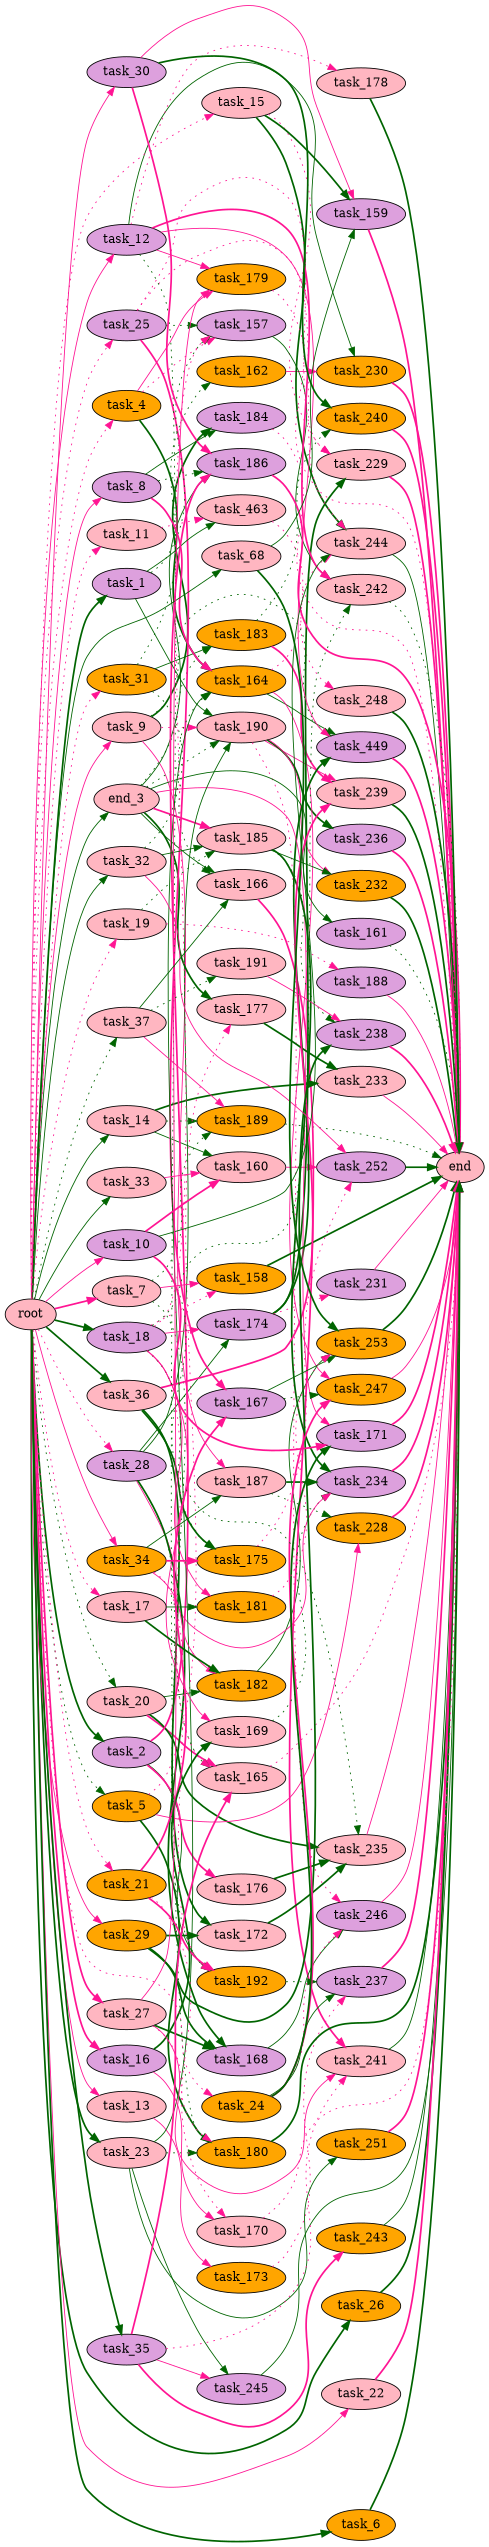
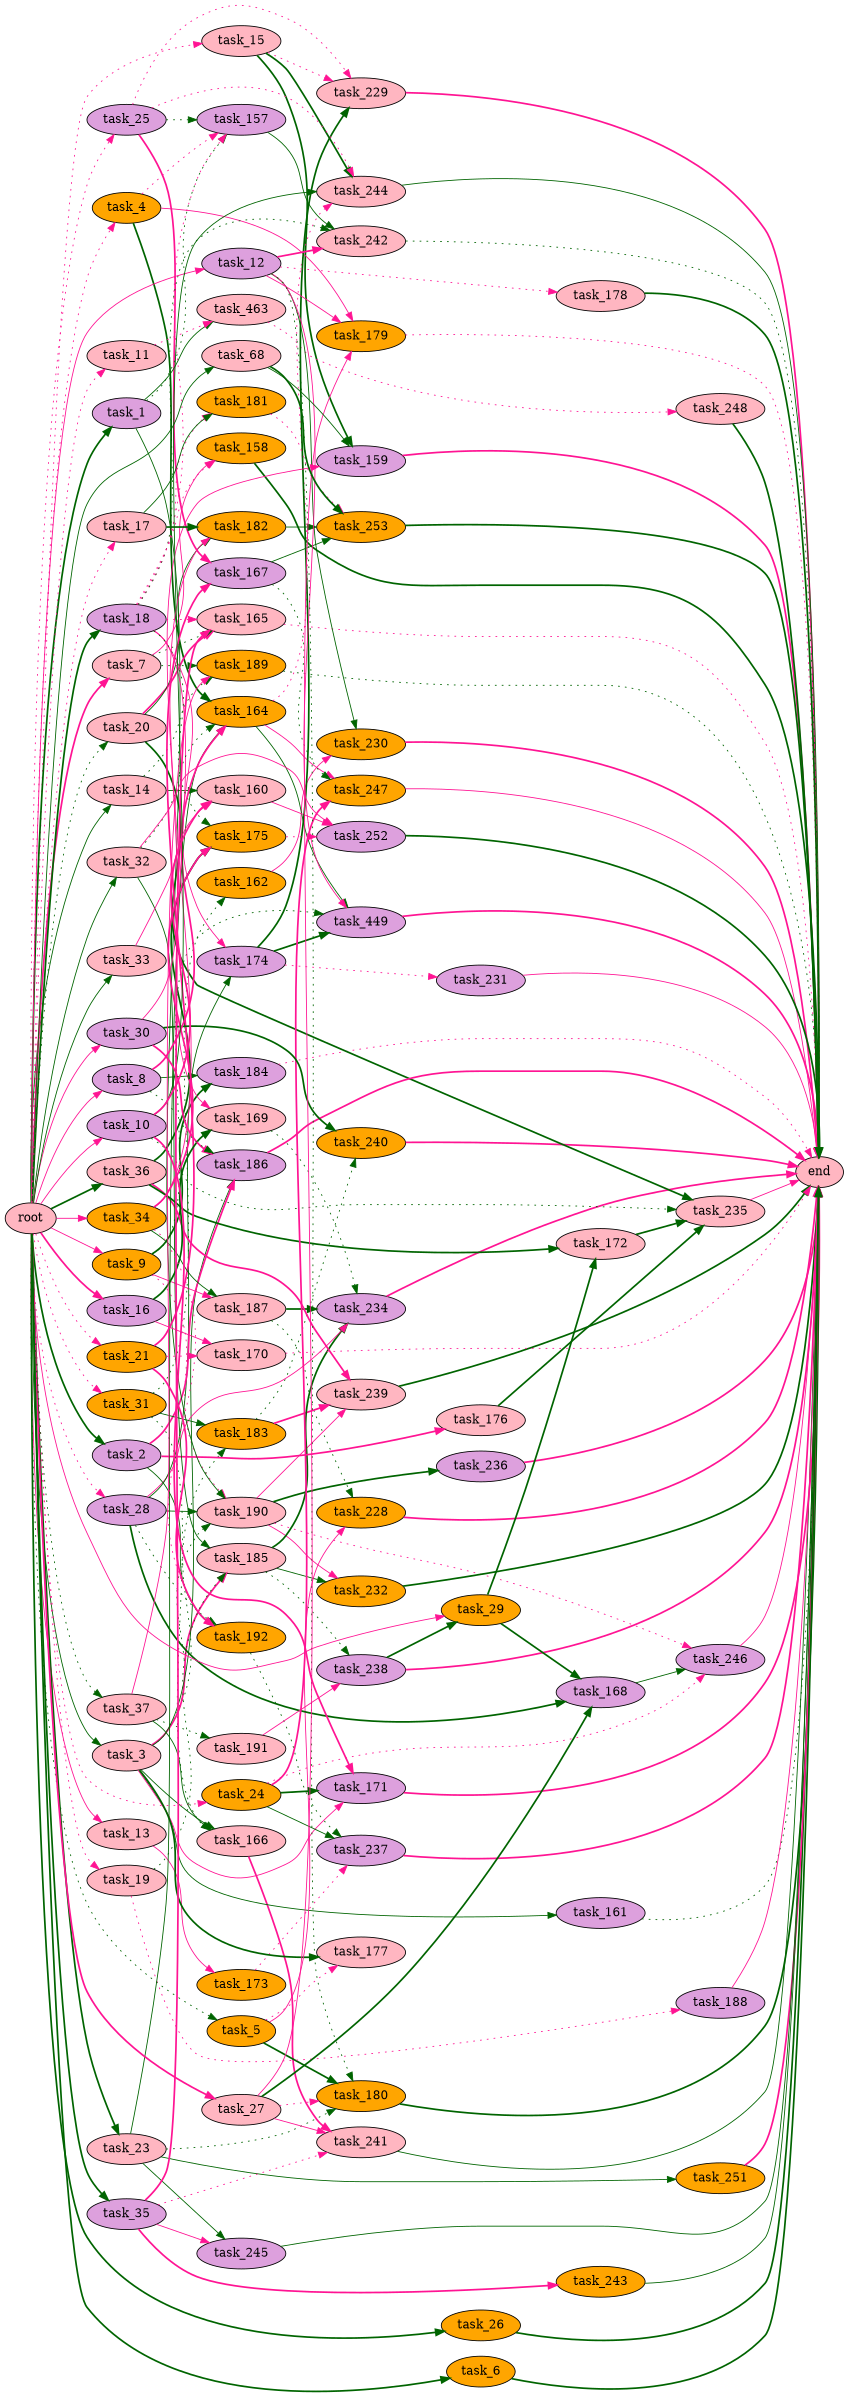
(127, 727) -> (127, 1265)
(127, 799) -> (127, 1756)
(361, 1082) -> none
(179, 1469) -> (175, 512)
(311, 1614) -> (418, 1642)
(361, 2394) -> none
